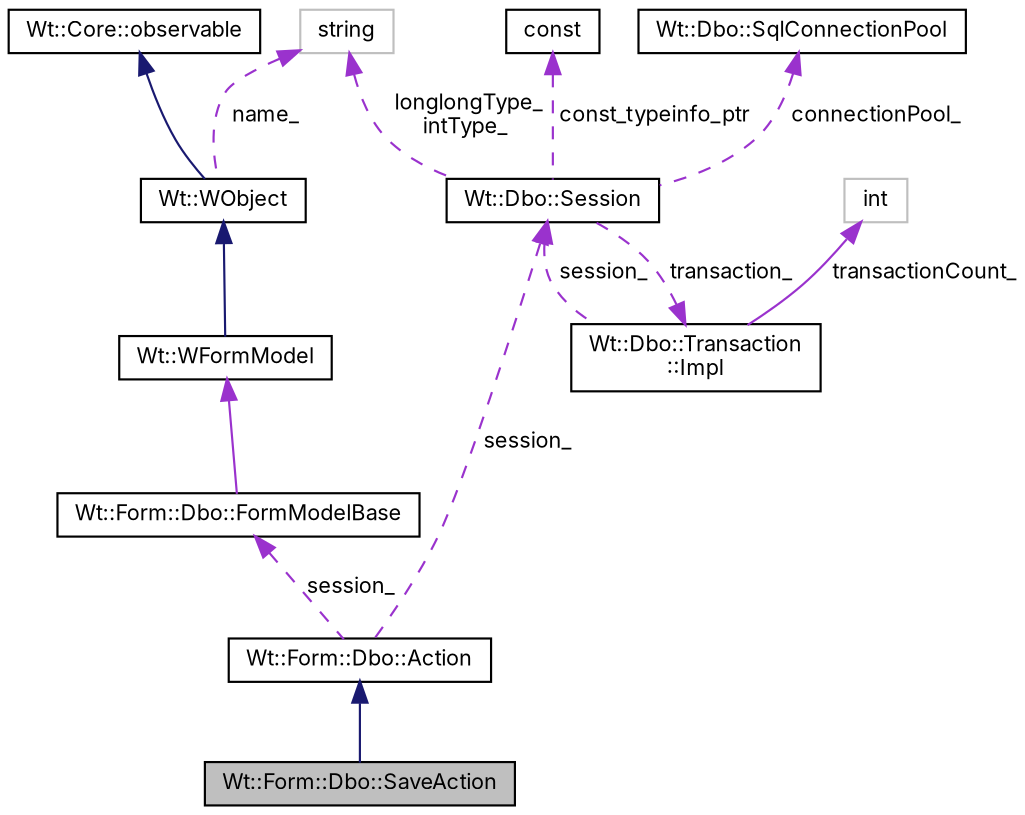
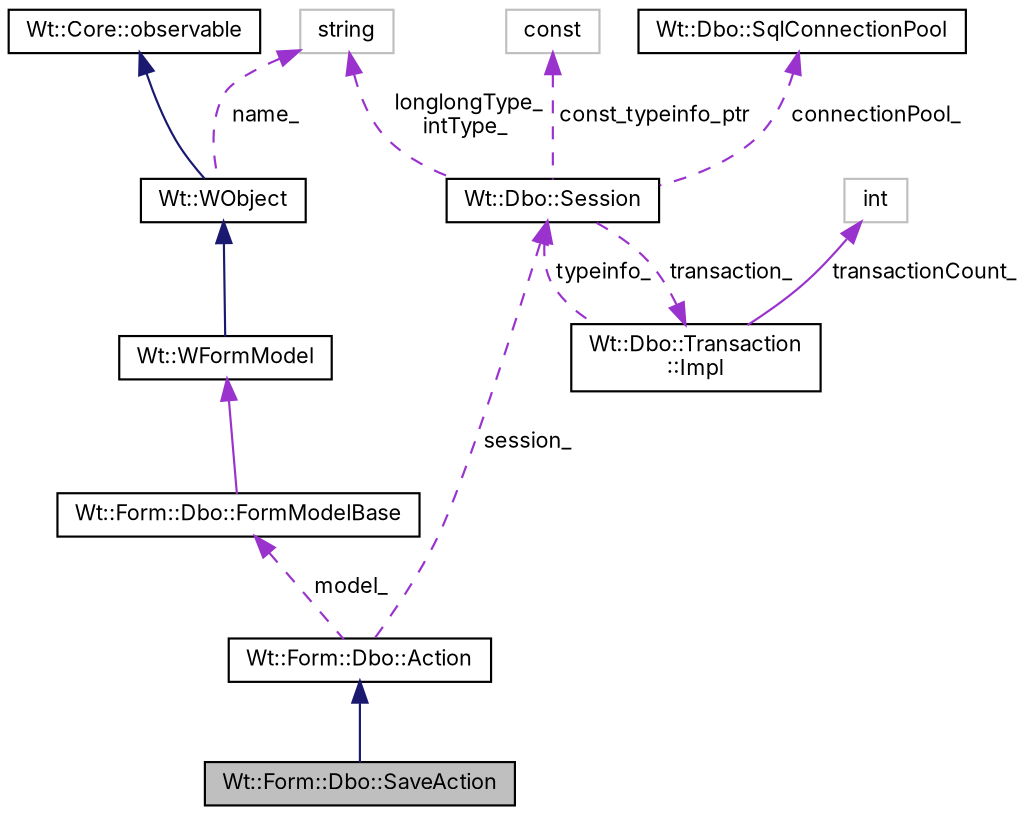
(553, 31) -> (553, 31)
(601, 273) -> (601, 273)
(348, 588) -> (348, 588)
